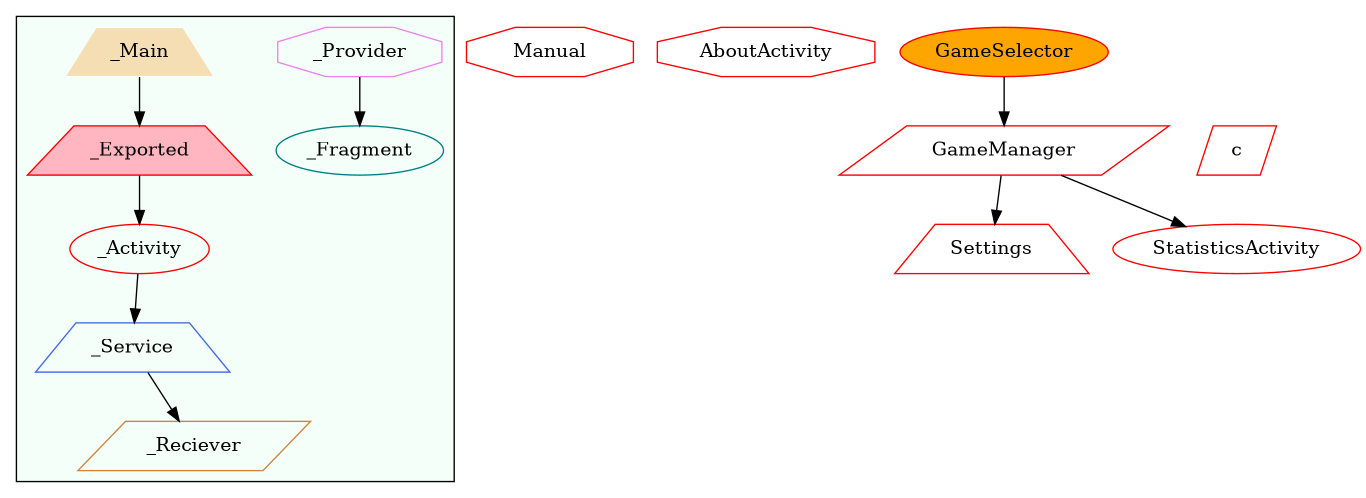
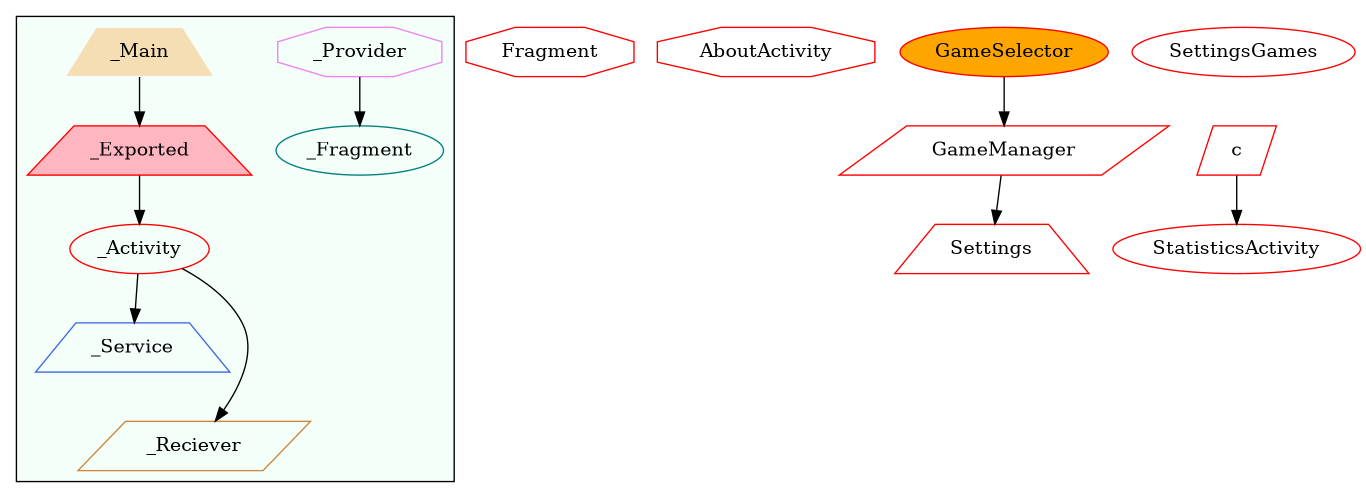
(550, 52) -> (550, 52)
none -> (1244, 52)
(1117, 198) -> (1237, 193)
(160, 391) -> (244, 328)
